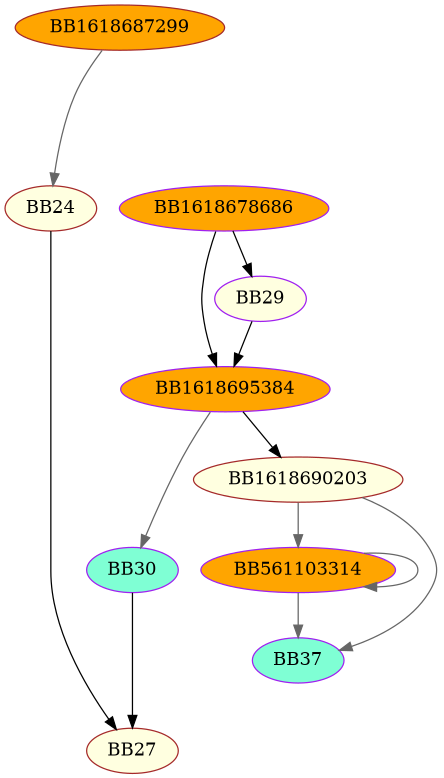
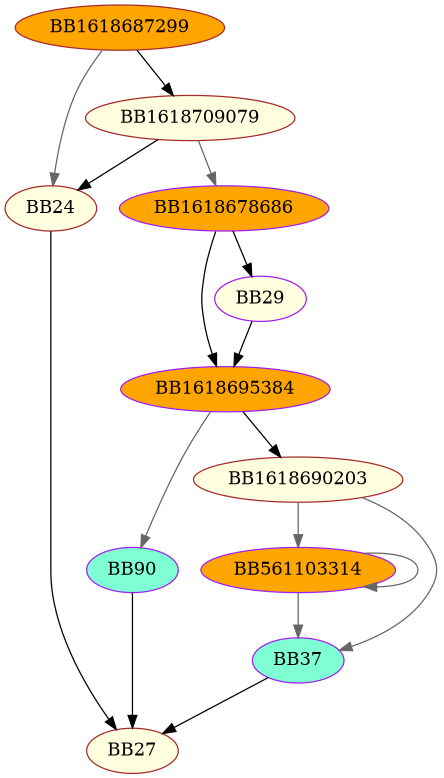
none -> (190, 118)
(132, 570) -> (132, 570)
none -> (221, 703)
